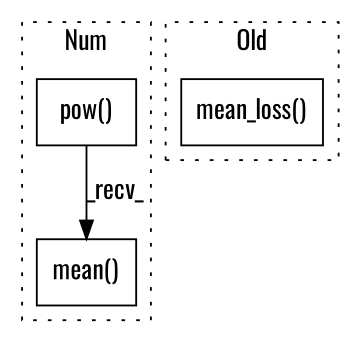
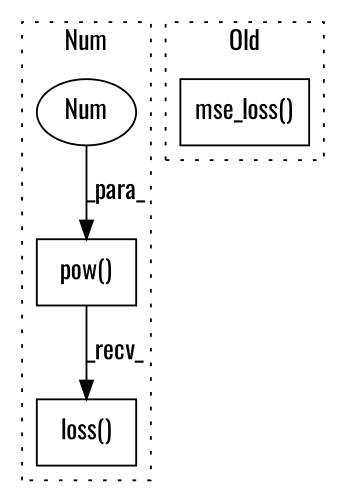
none -> (86, 112)
(252, 112) -> (245, 112)
(86, 272) -> (86, 432)
